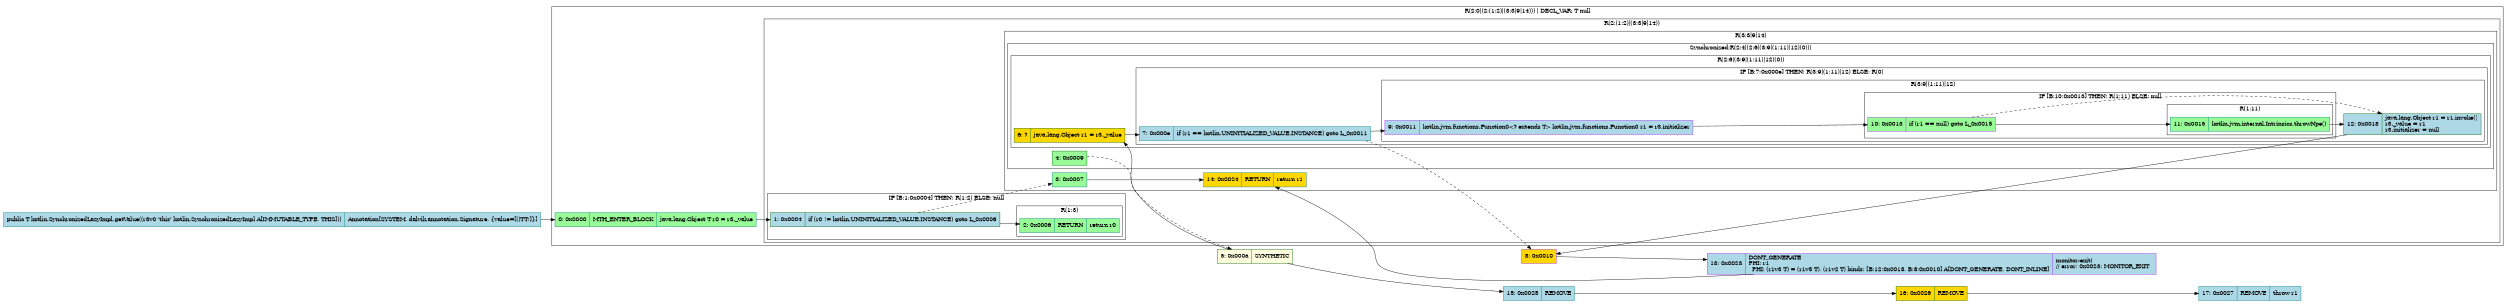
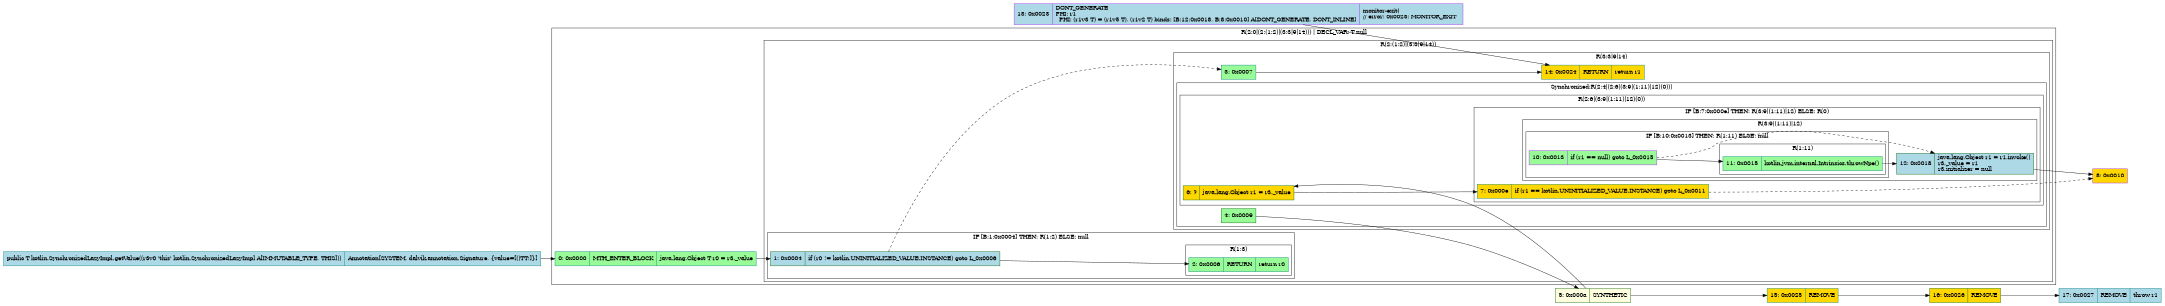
(1539, 127) -> none
(1255, 134) -> (1593, 191)
(1150, 206) -> (1419, 234)
(1630, 258) -> none
(1539, 293) -> (1803, 295)
